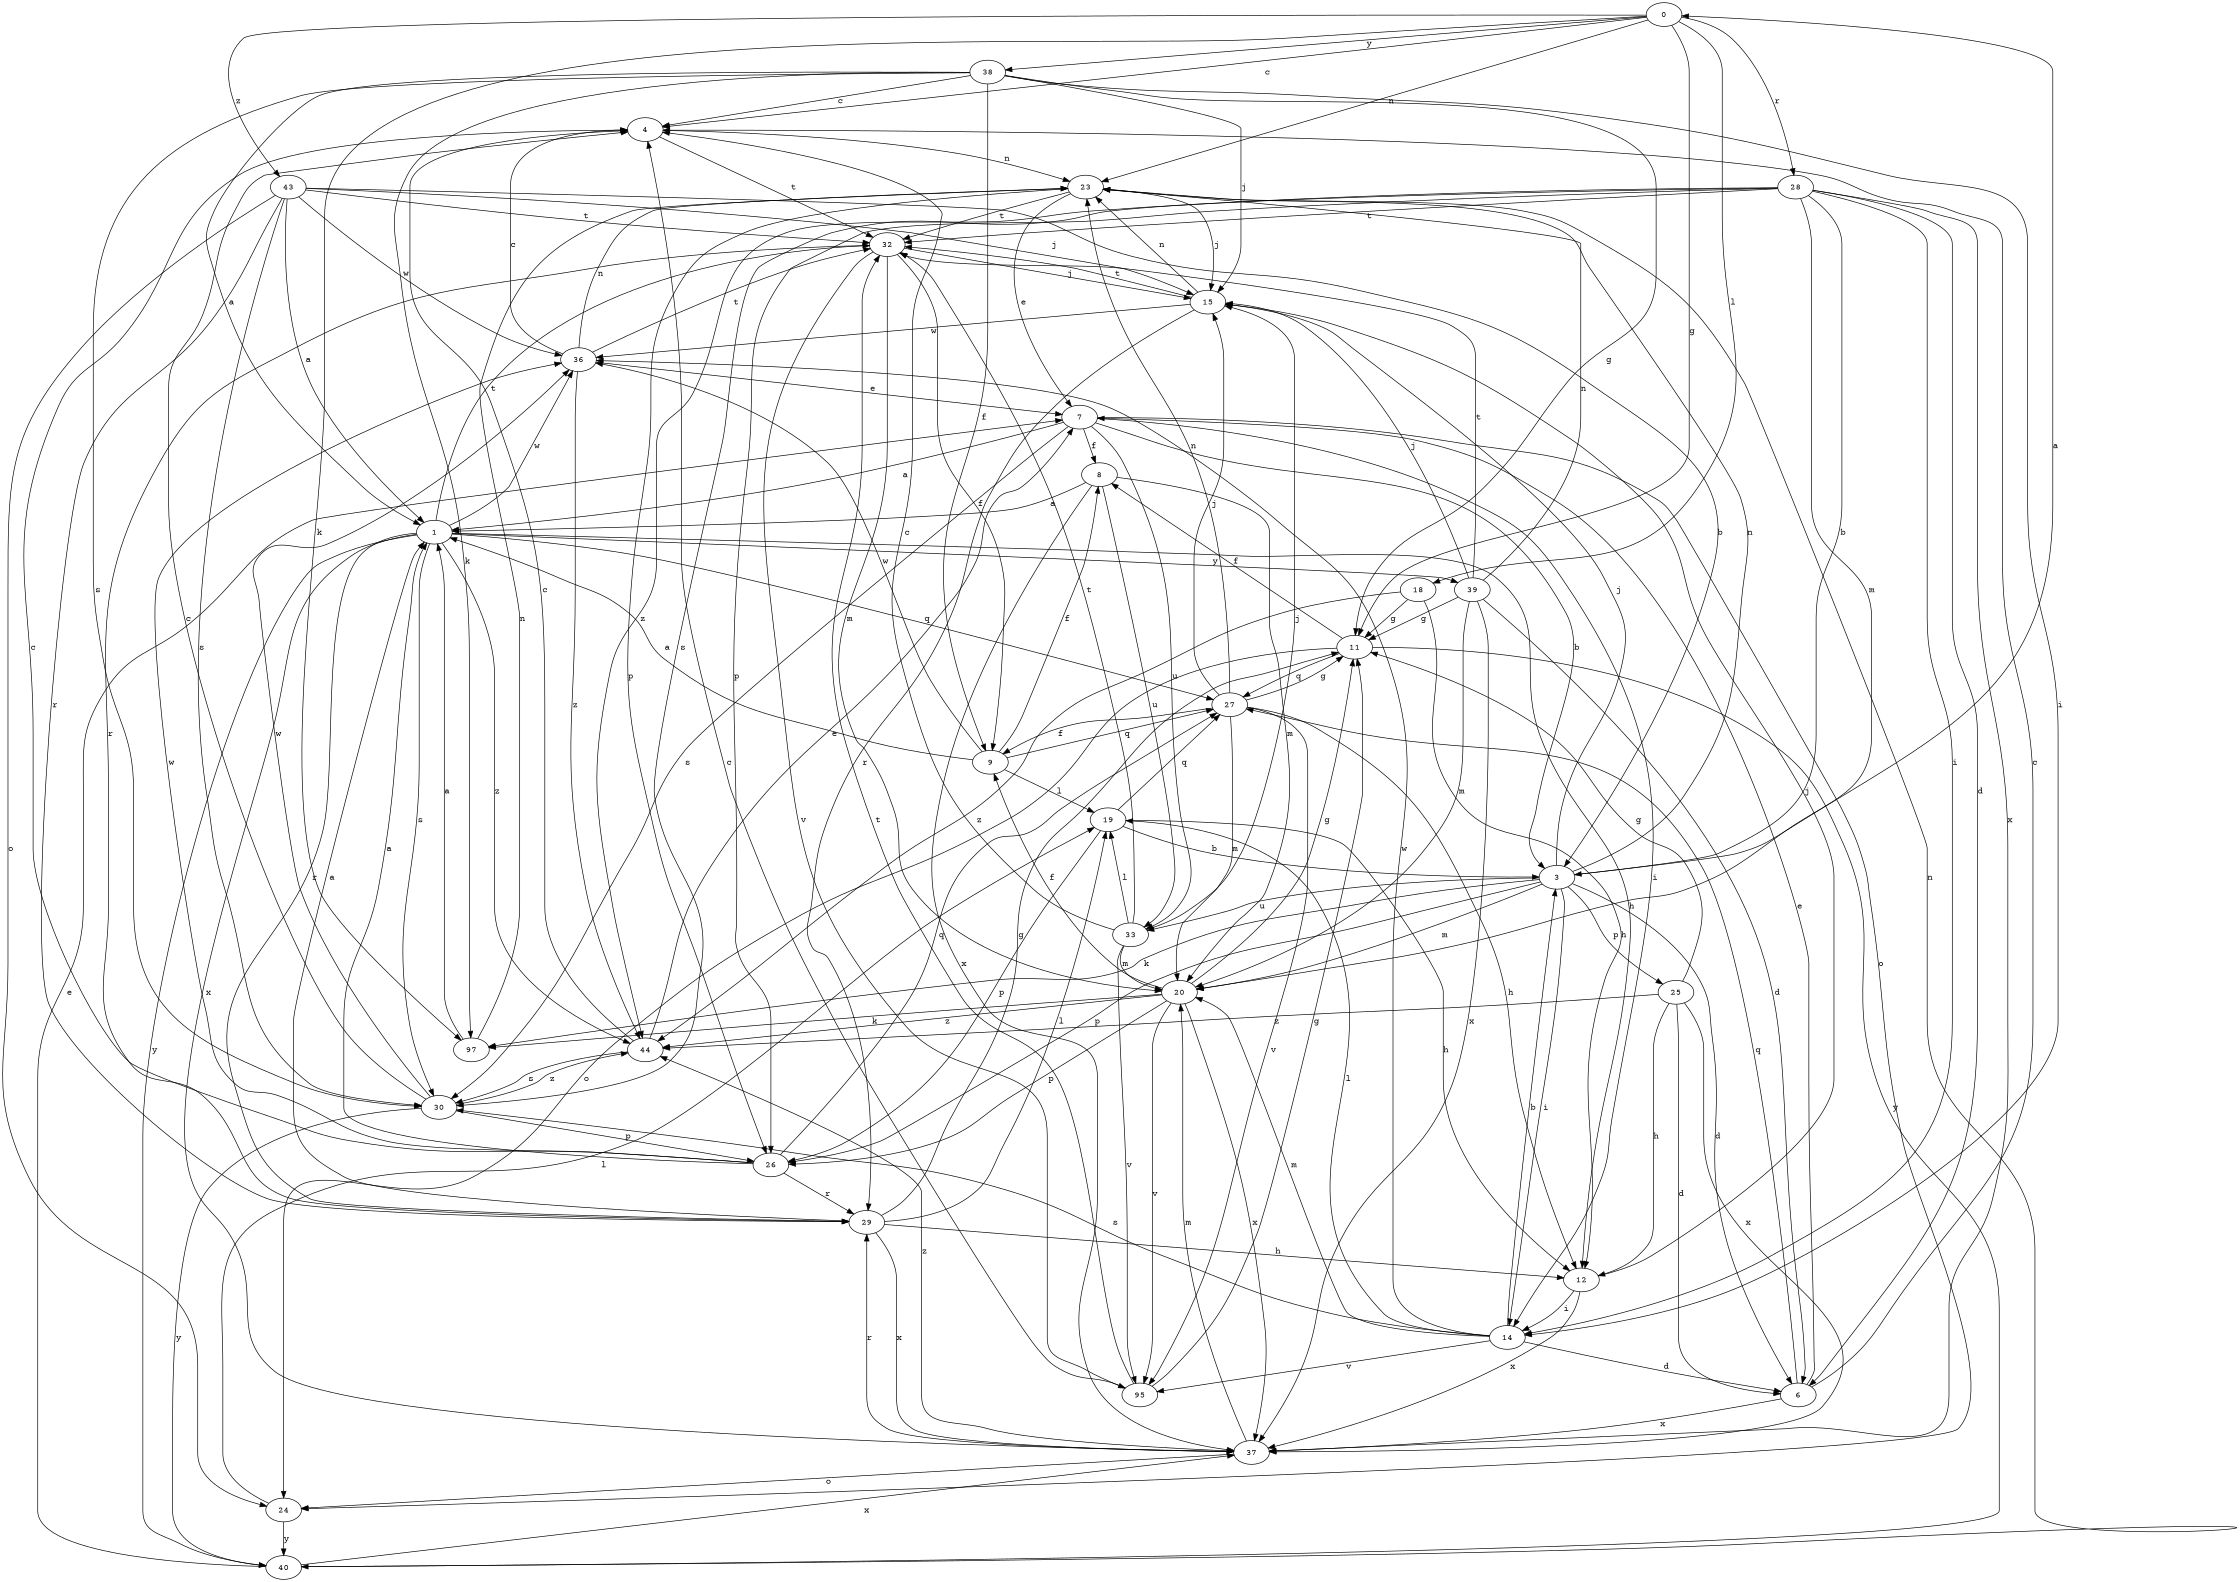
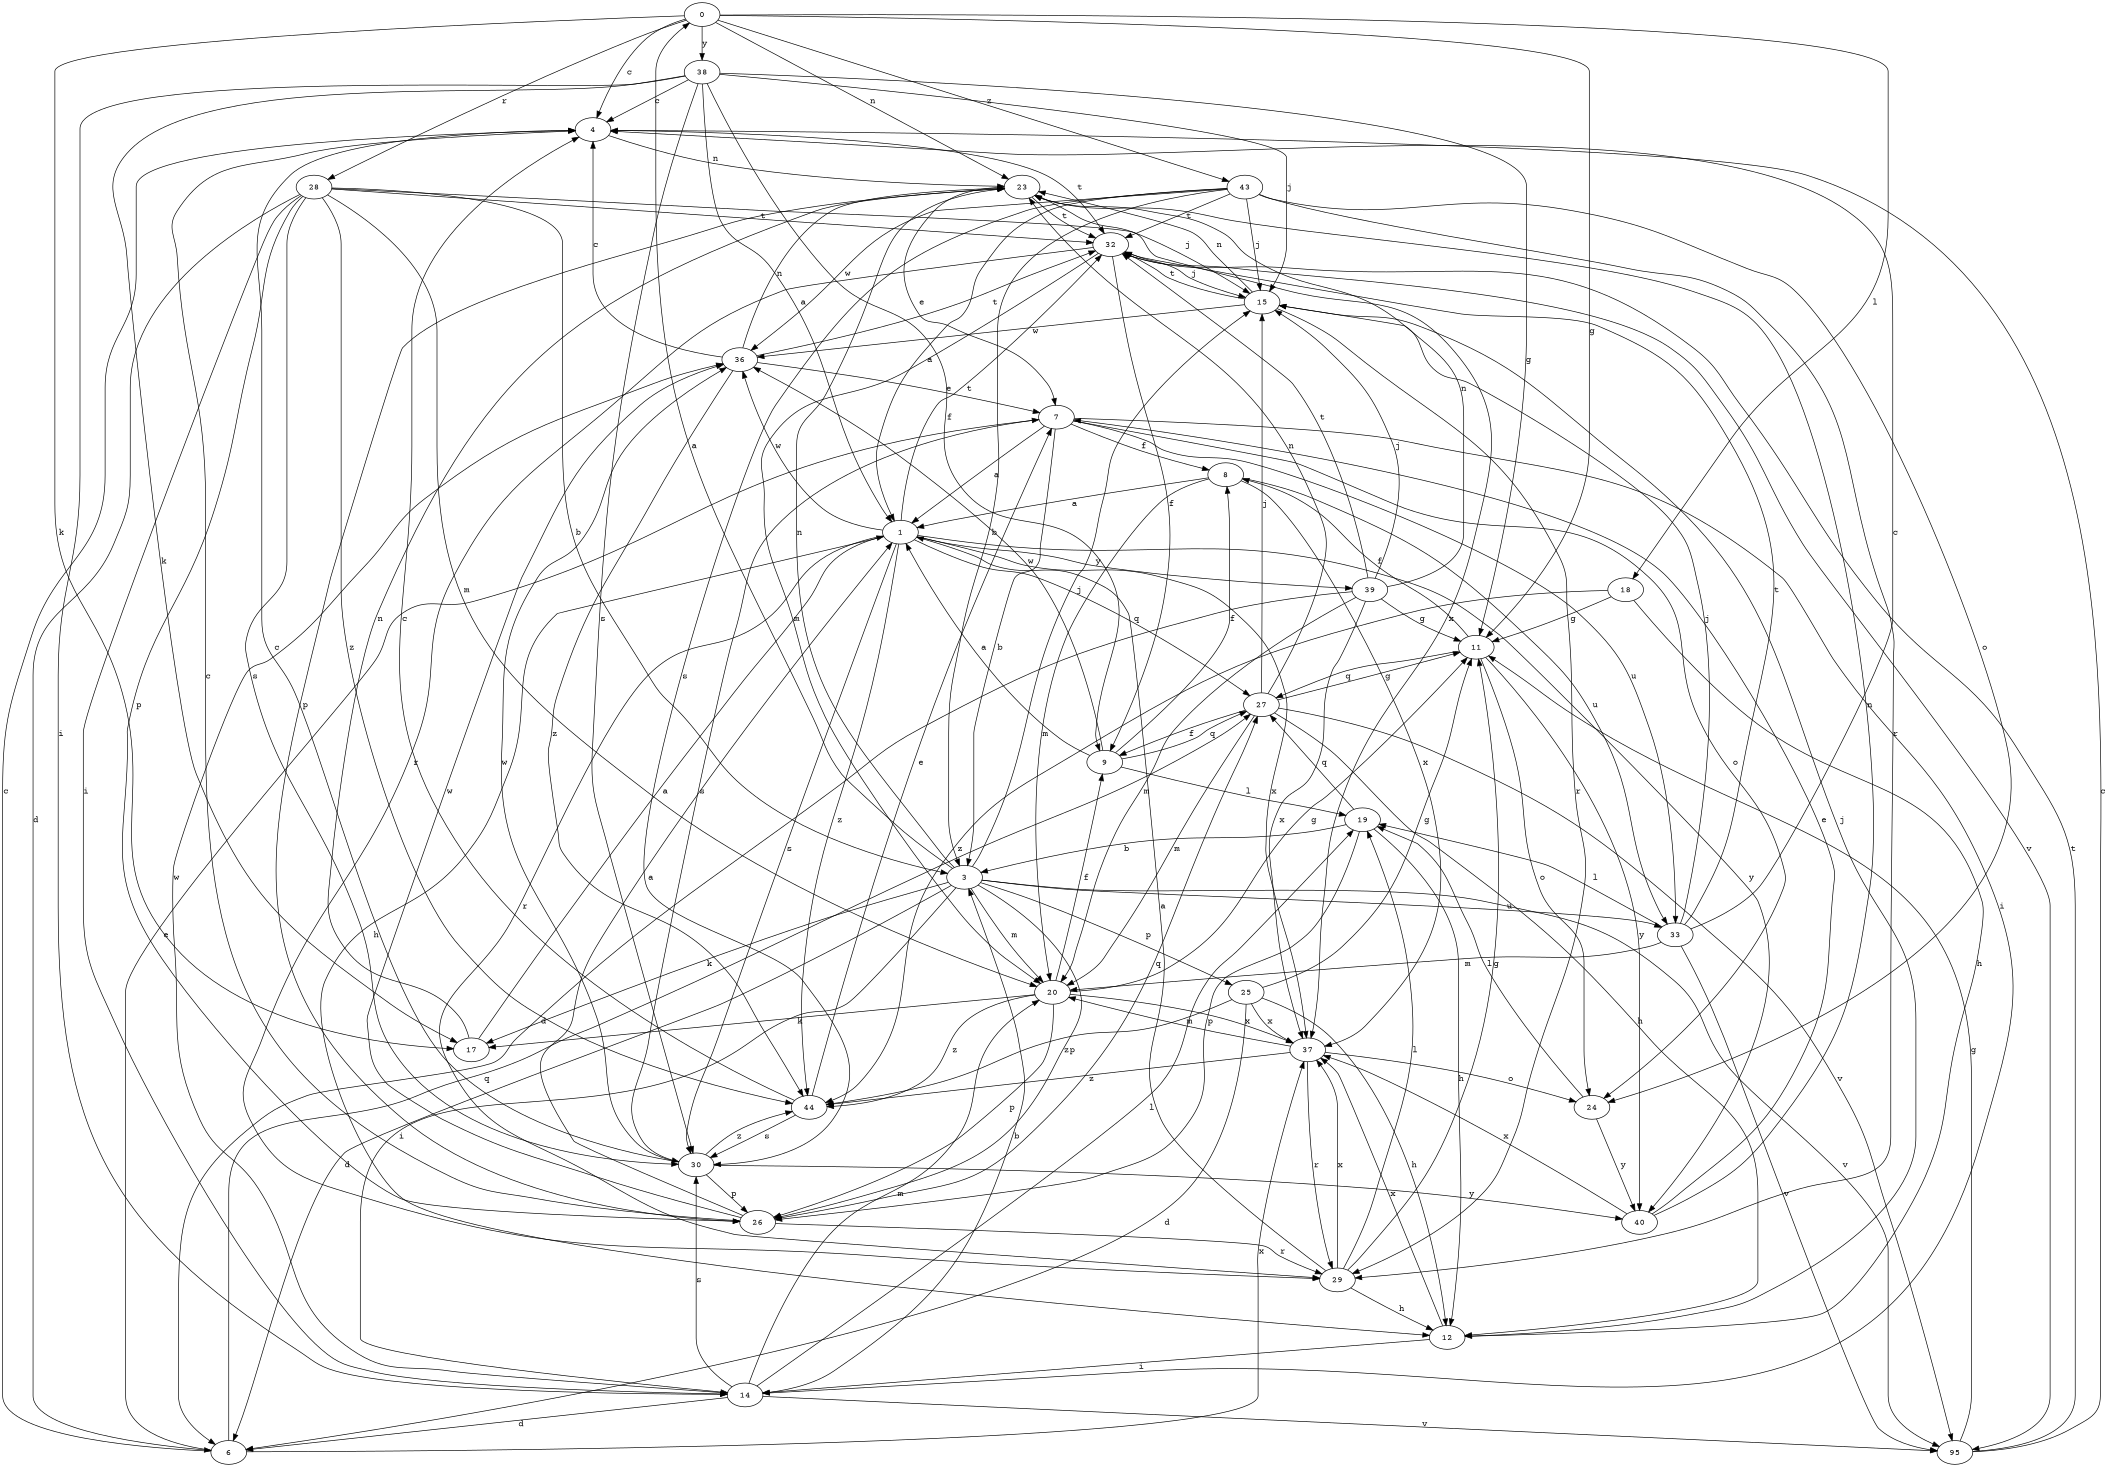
(471, 1050) -> (471, 1050)
(1152, 1188) -> (1614, 938)
